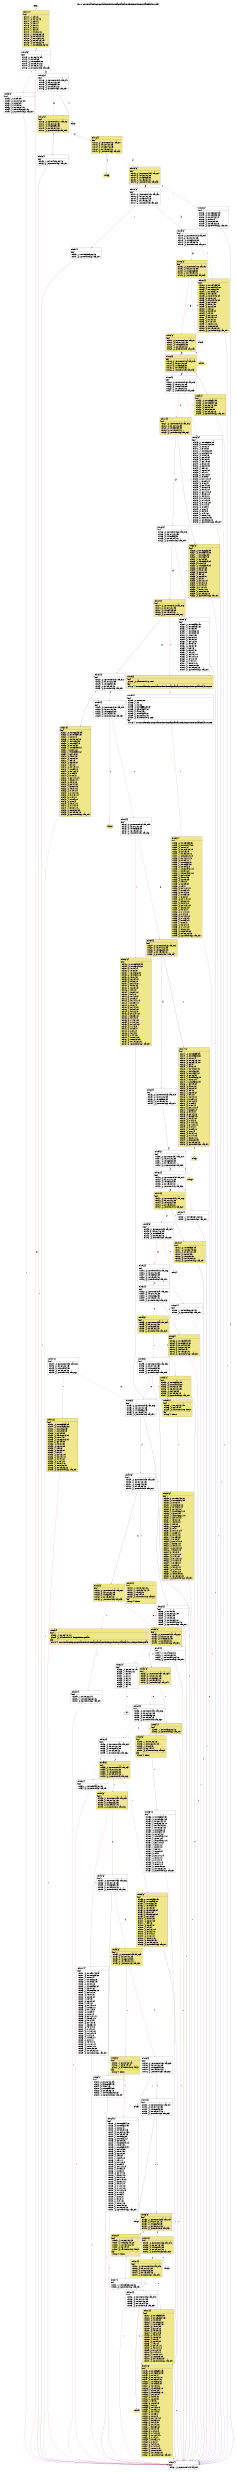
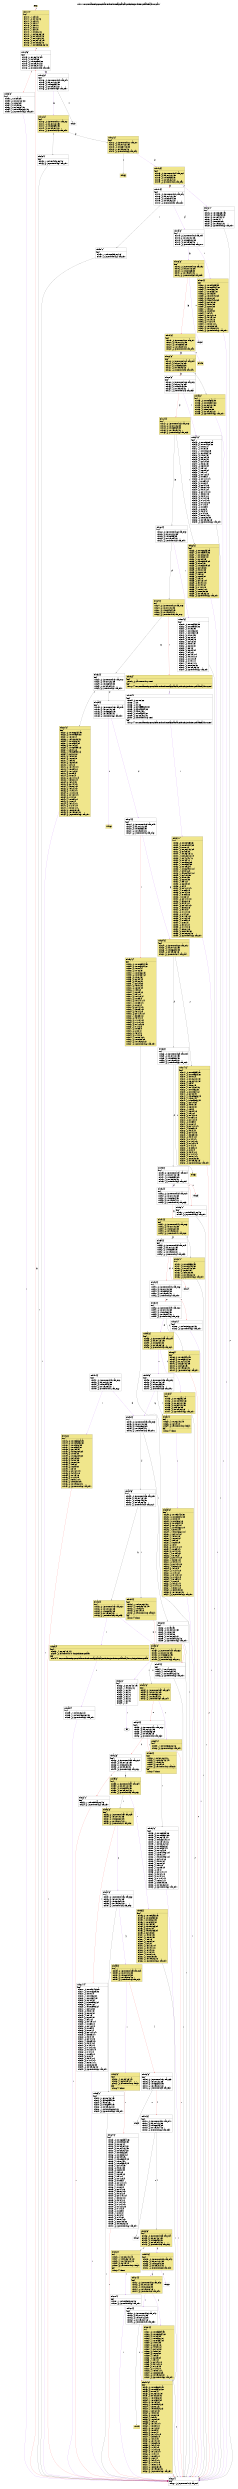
(194, 1151) -> (176, 1125)
(190, 1180) -> (196, 1196)
(189, 1198) -> (191, 1194)
